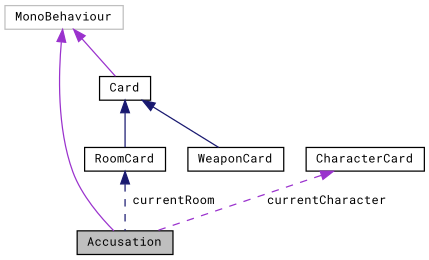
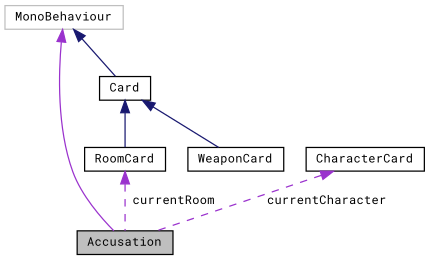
(99, 58) -> (99, 58)
(125, 207) -> (125, 207)
